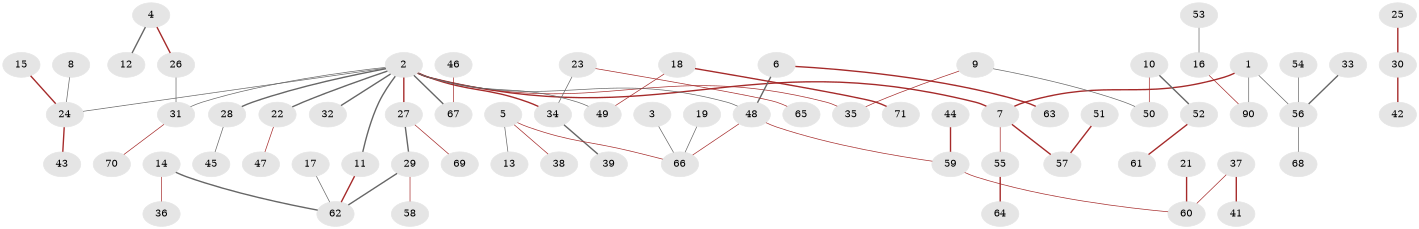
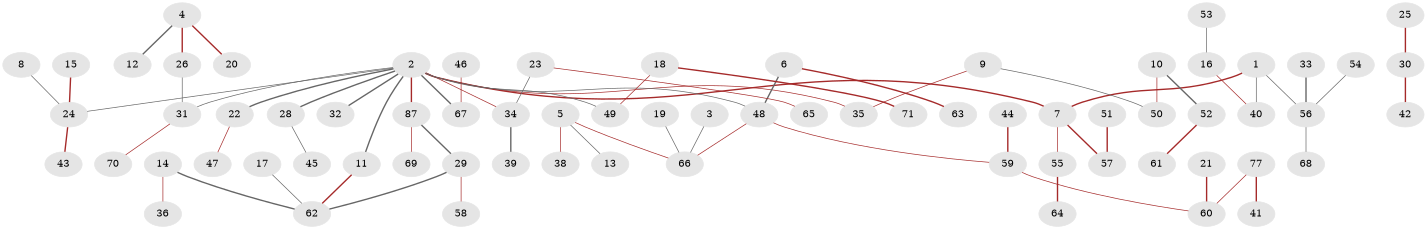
none -> (232, 65)
(478, 90) -> (456, 87)
(404, 115) -> (411, 115)
(1249, 115) -> (1256, 115)
(1236, 164) -> (1256, 164)
